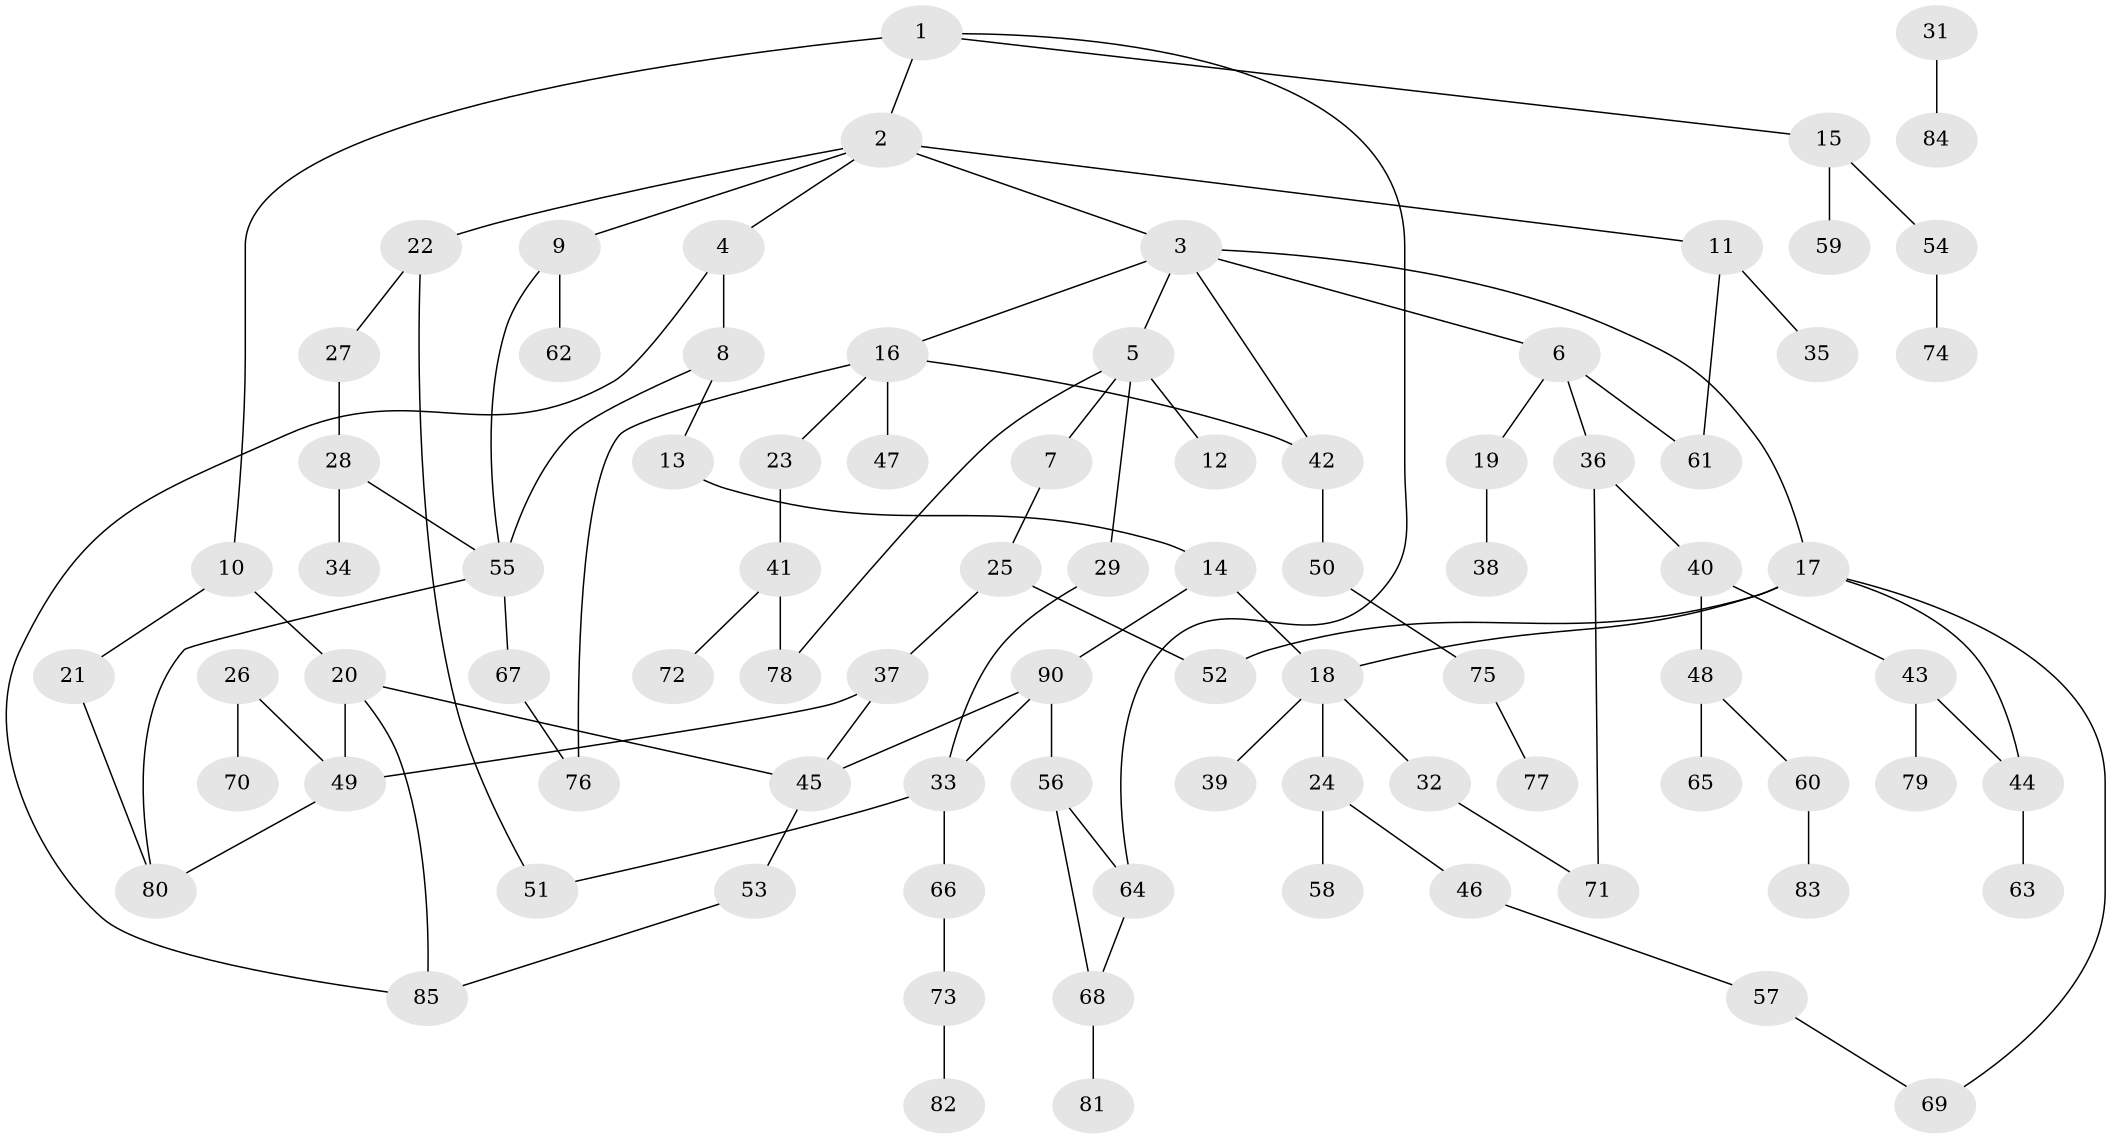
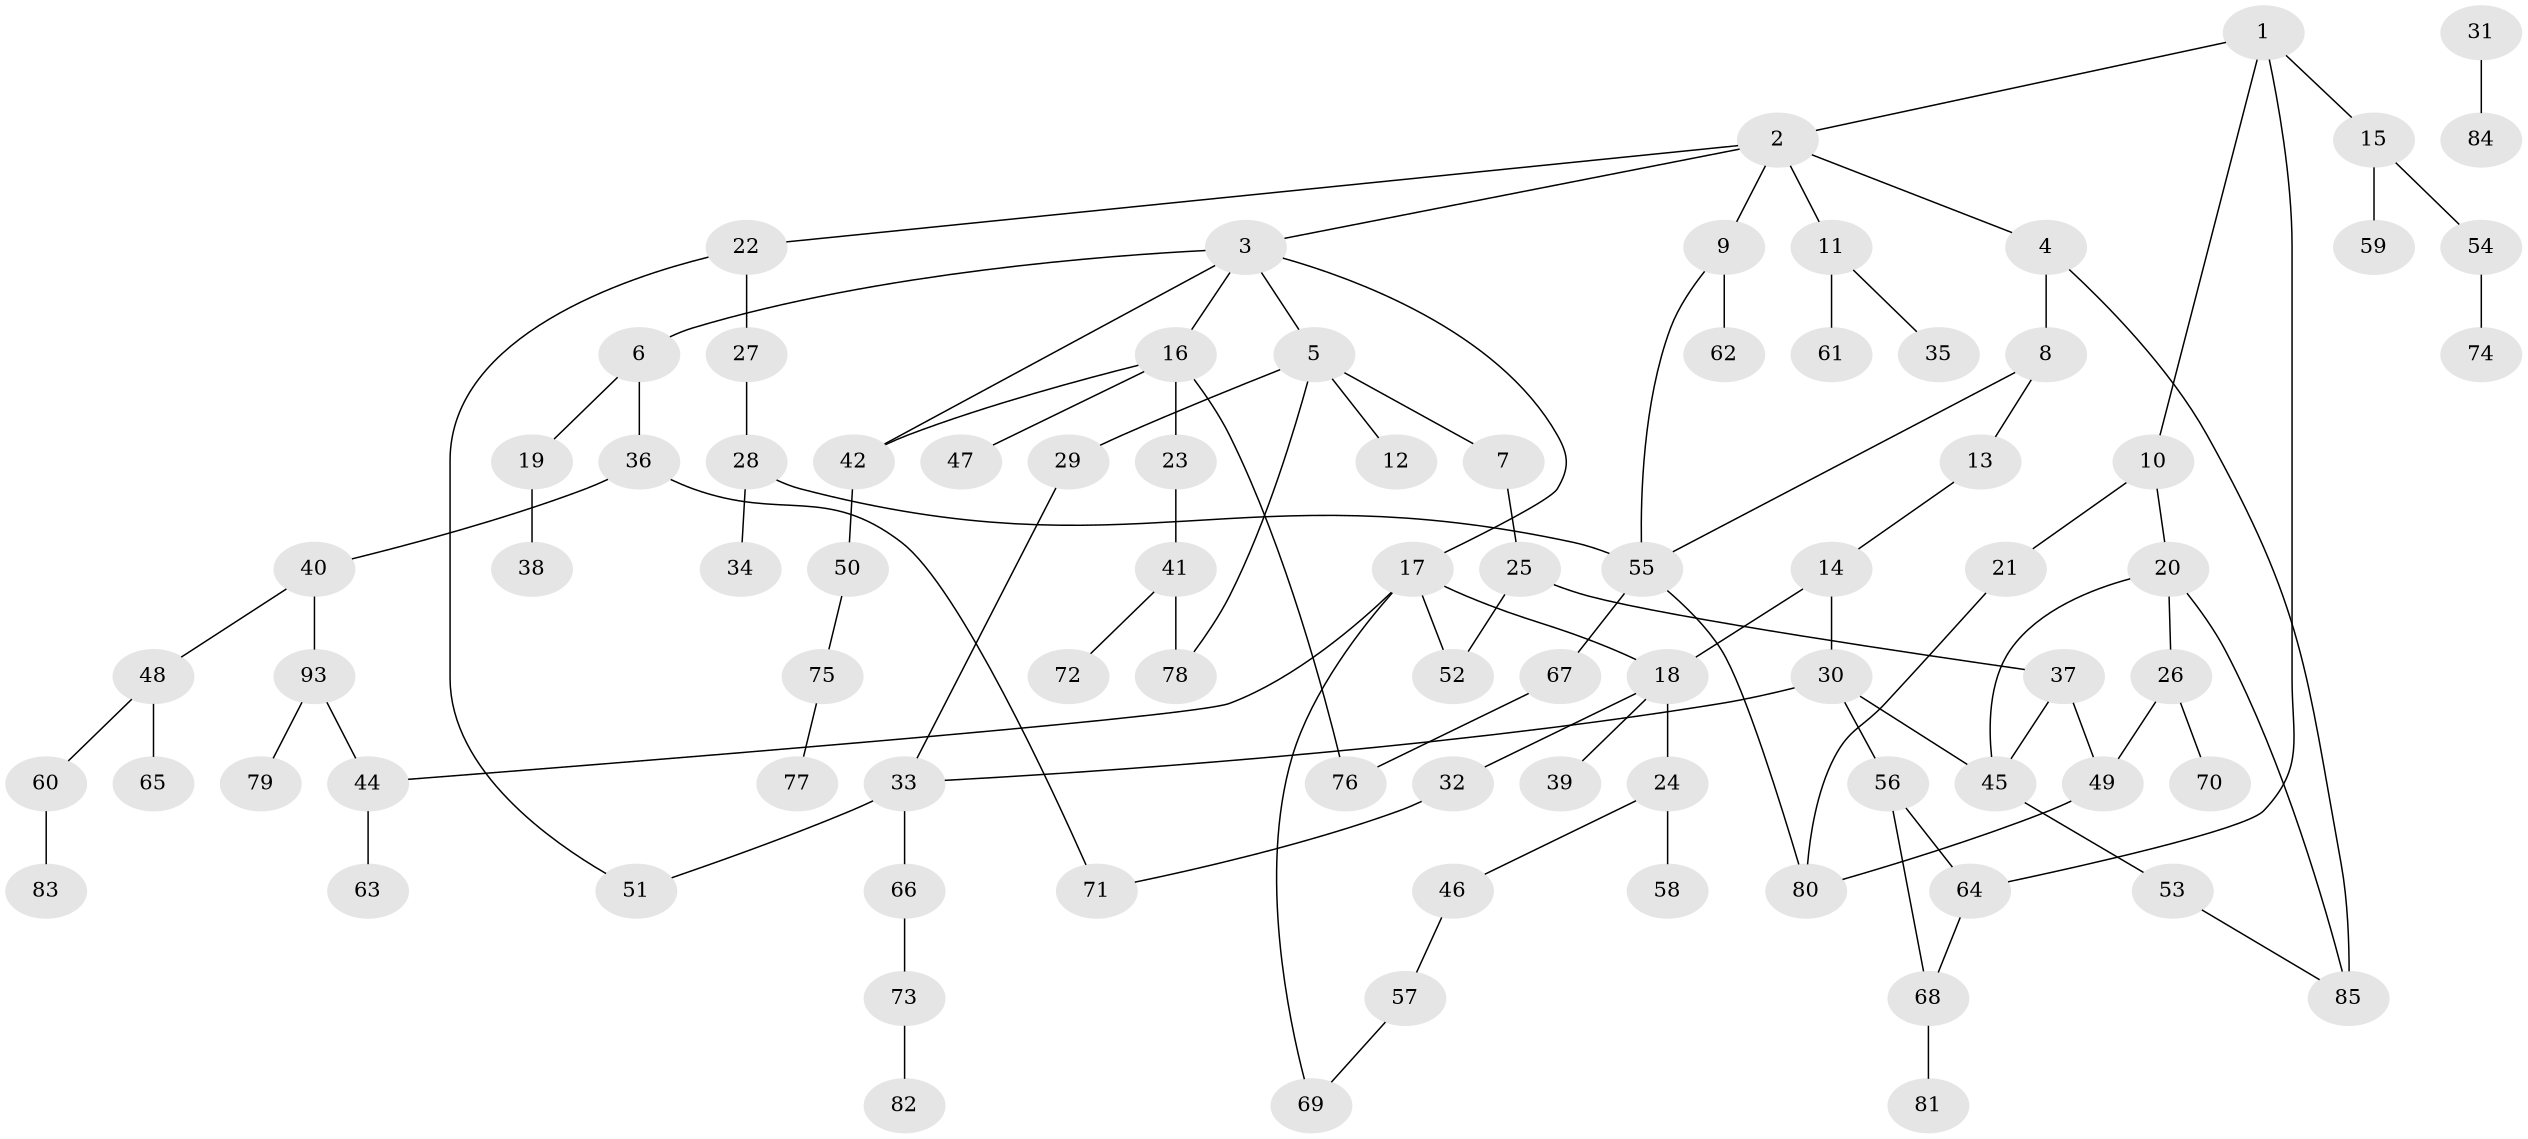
(1630, 408) -> none
(1052, 677) -> (1832, 677)
(1916, 677) -> (314, 677)
(345, 730) -> (2170, 623)
